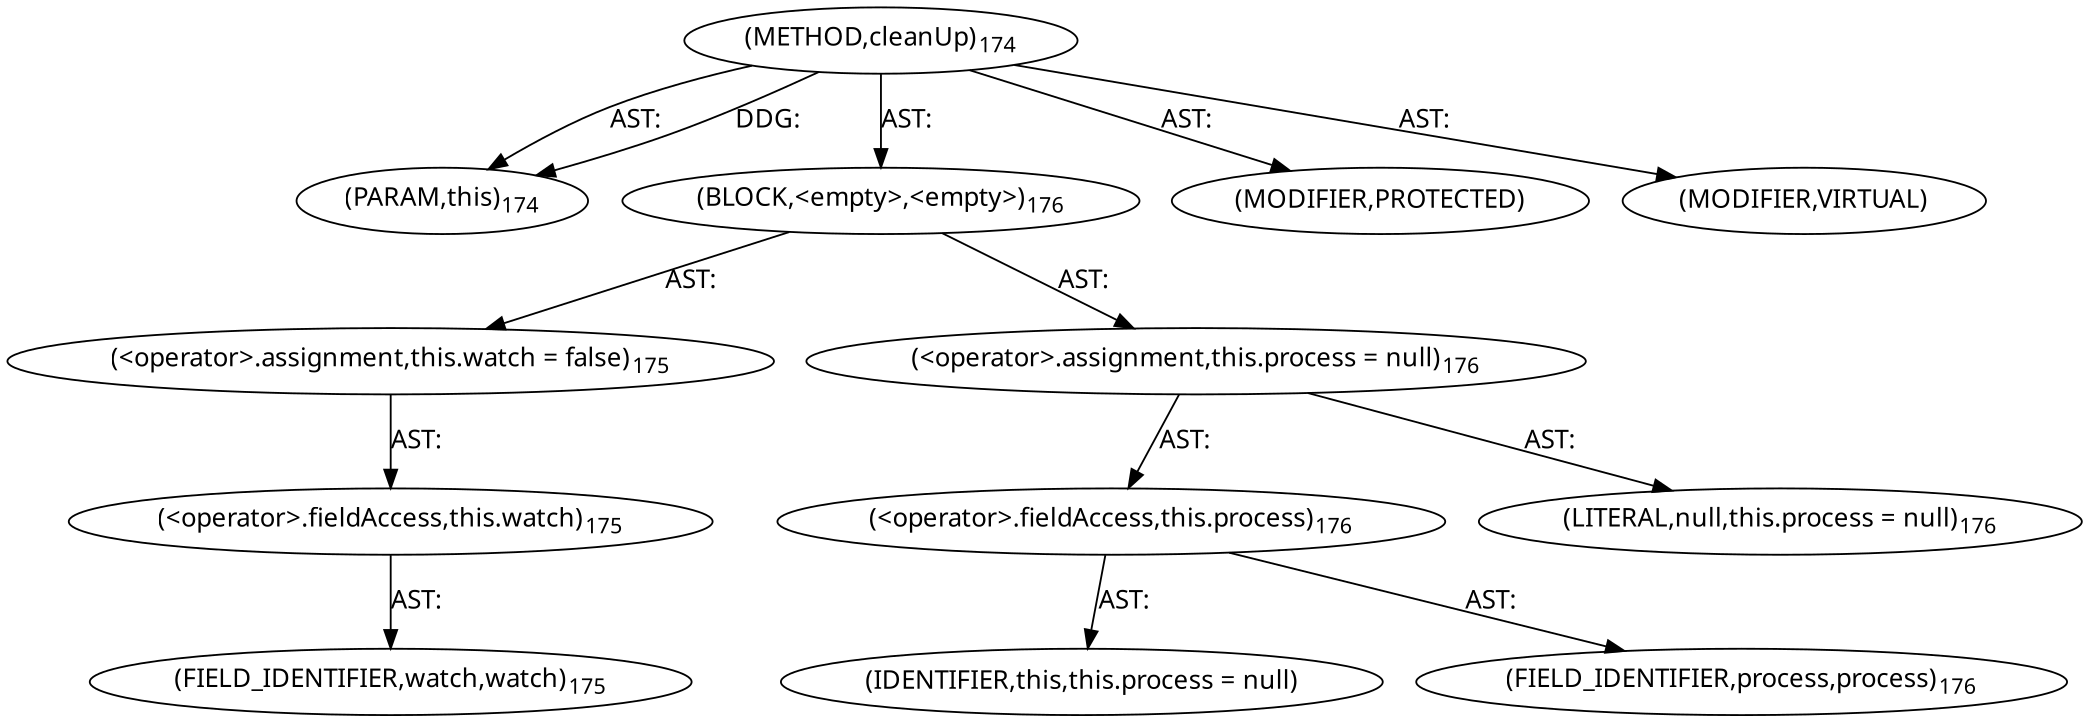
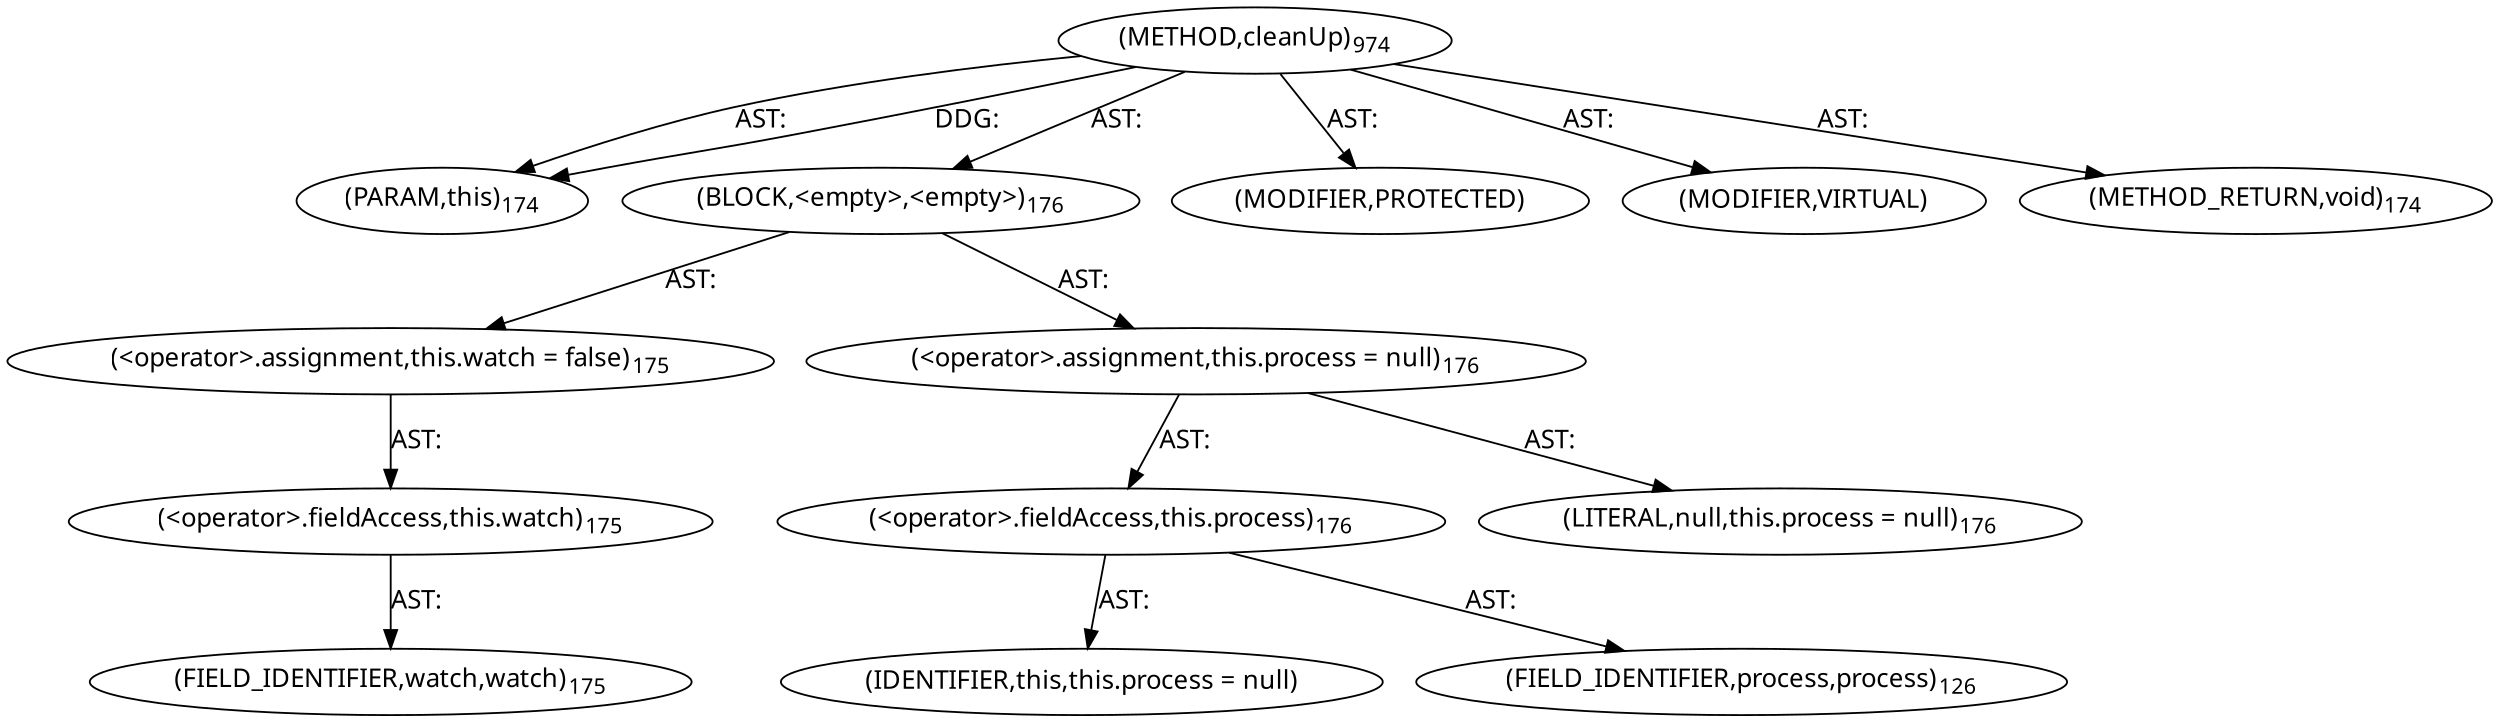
(998, 38) -> (1372, 38)
none -> (2256, 201)
(1958, 679) -> (1958, 679)
